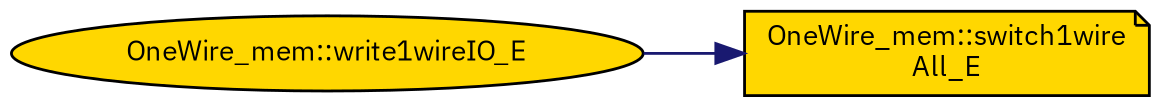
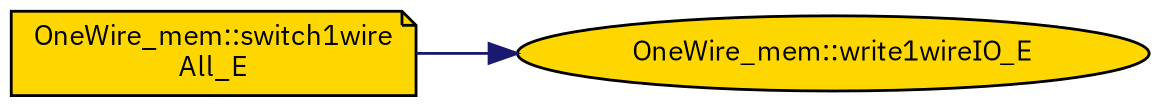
(680, 53) -> (452, 53)
